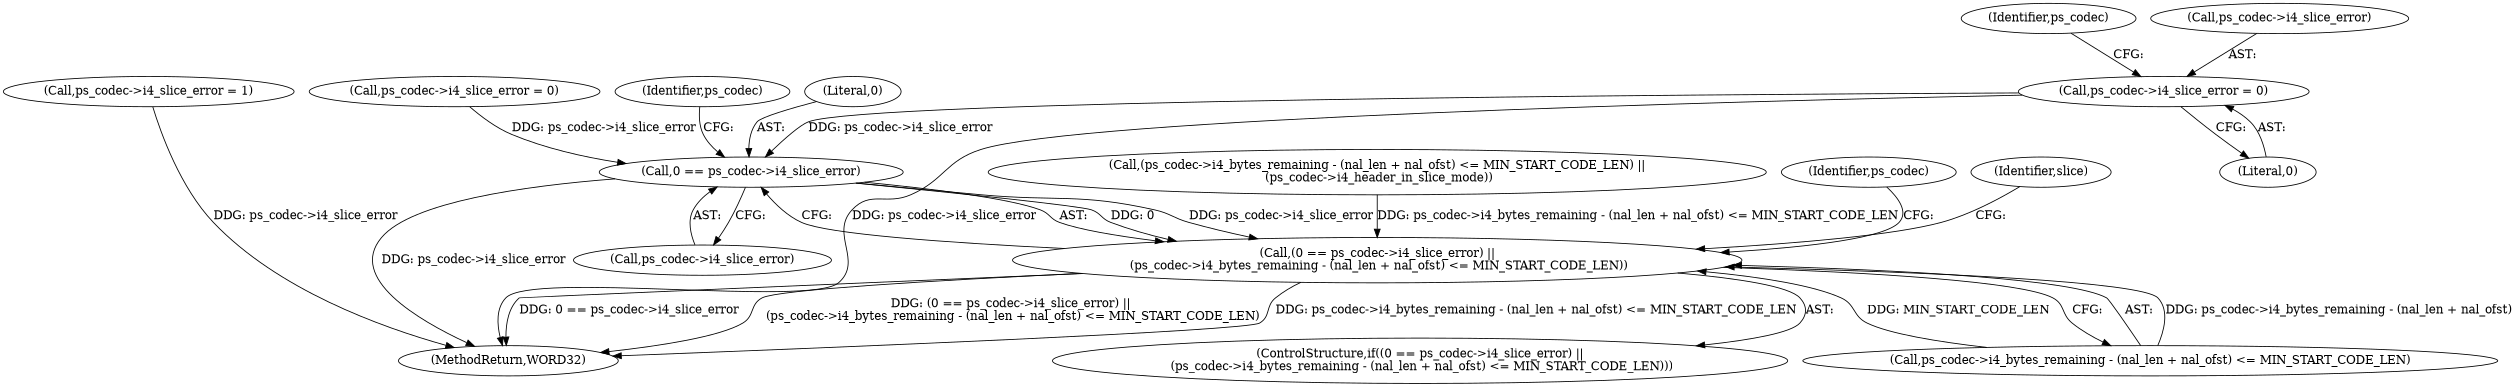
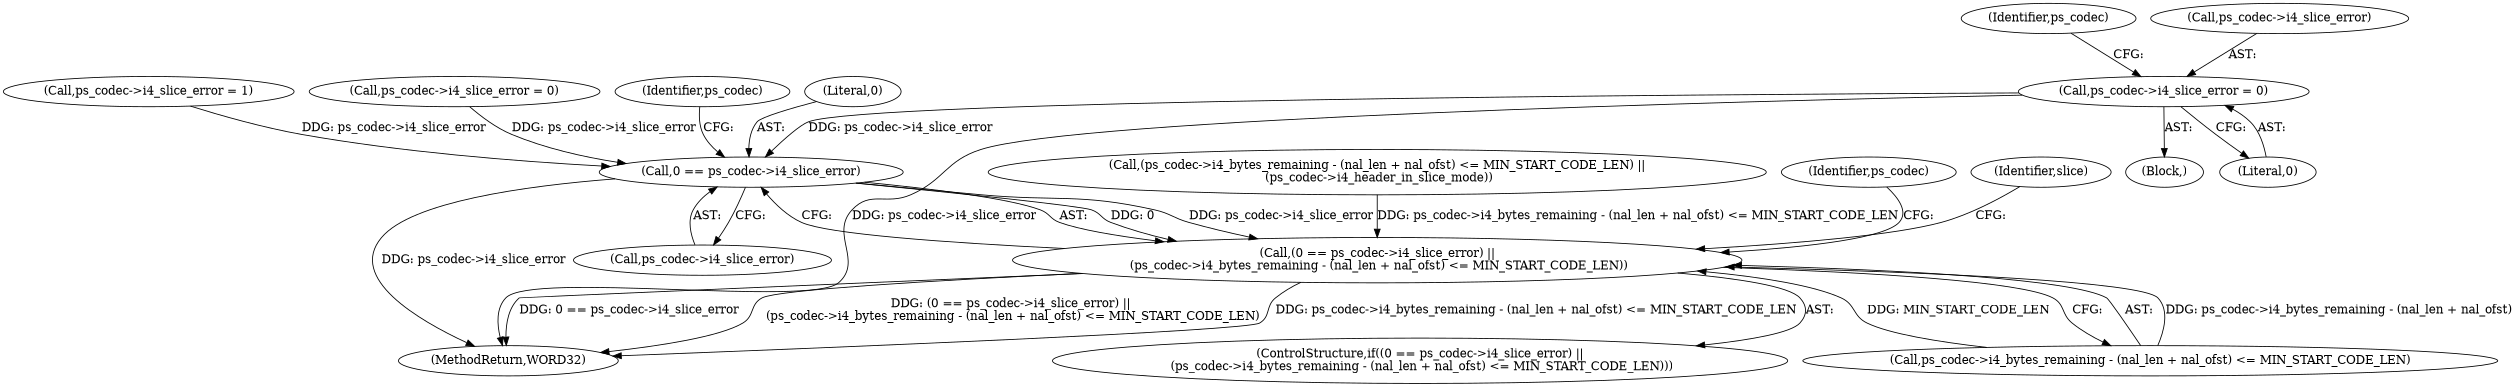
none -> (2165, 172)
(265, 265) -> (394, 148)
